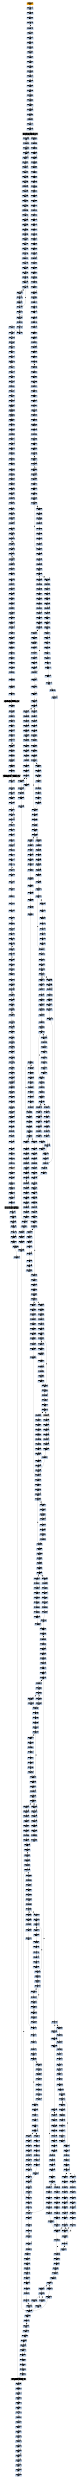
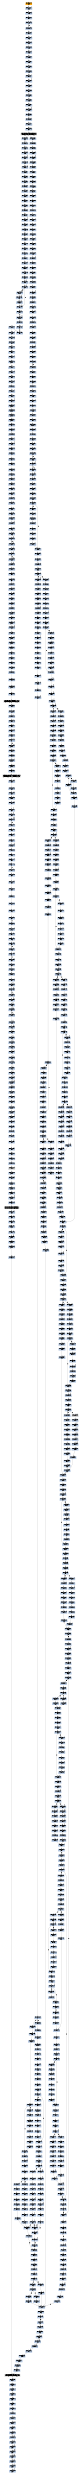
(28, 2303) -> (50, 2304)
